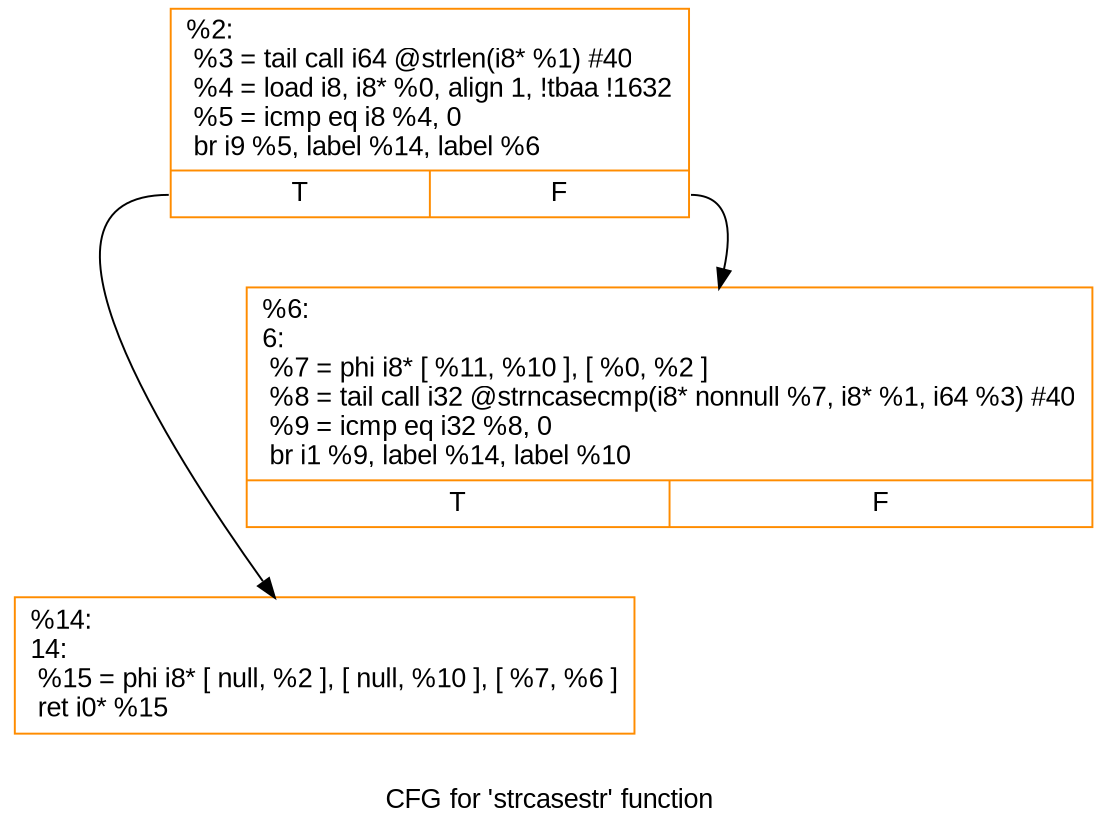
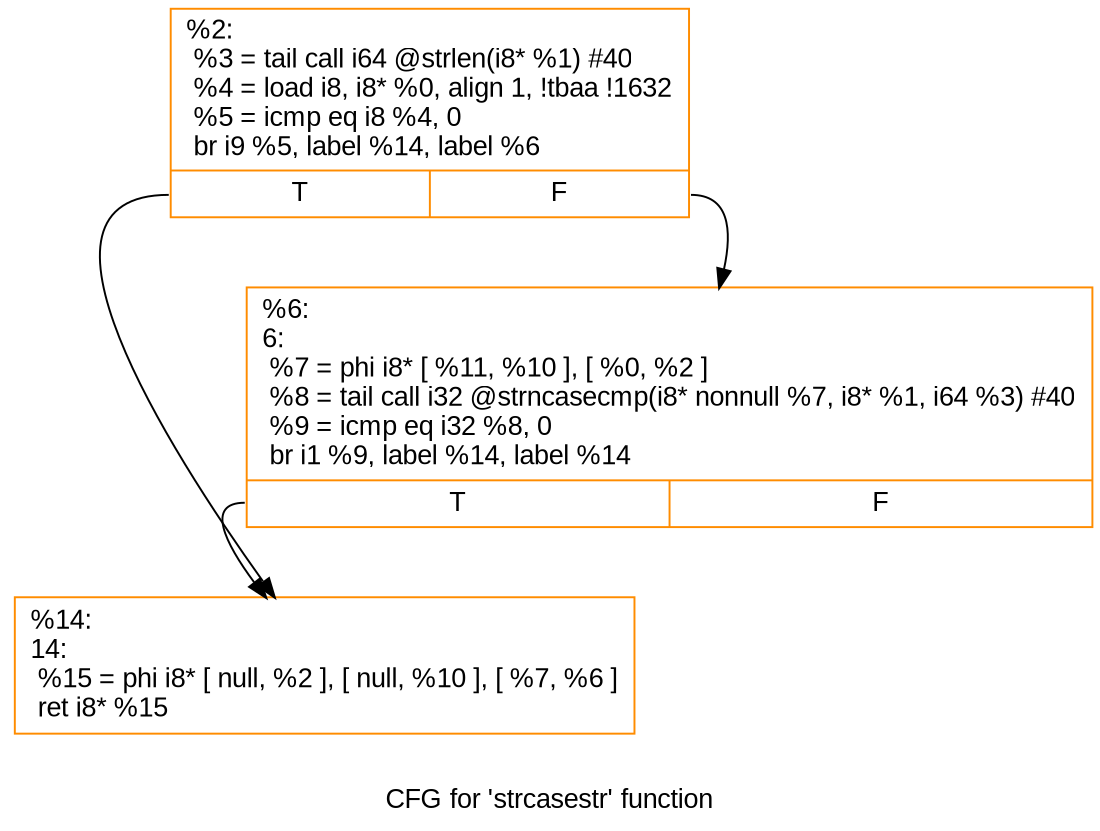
(447, 456) -> (447, 456)
none -> (227, 539)
(100, 708) -> (100, 708)
